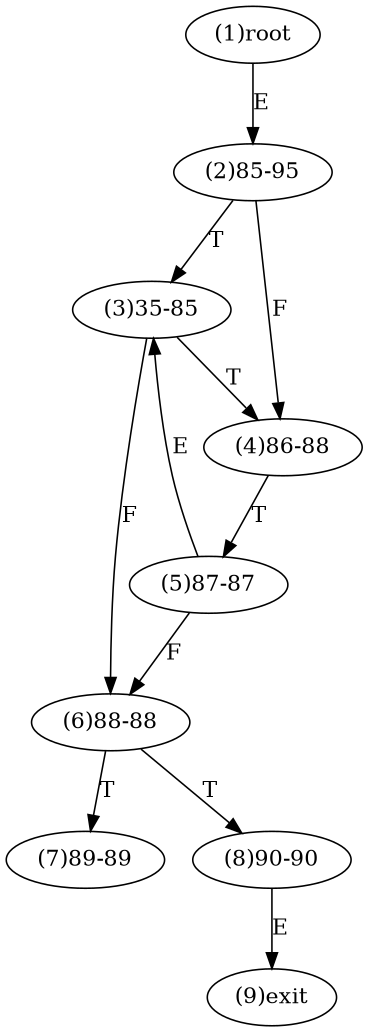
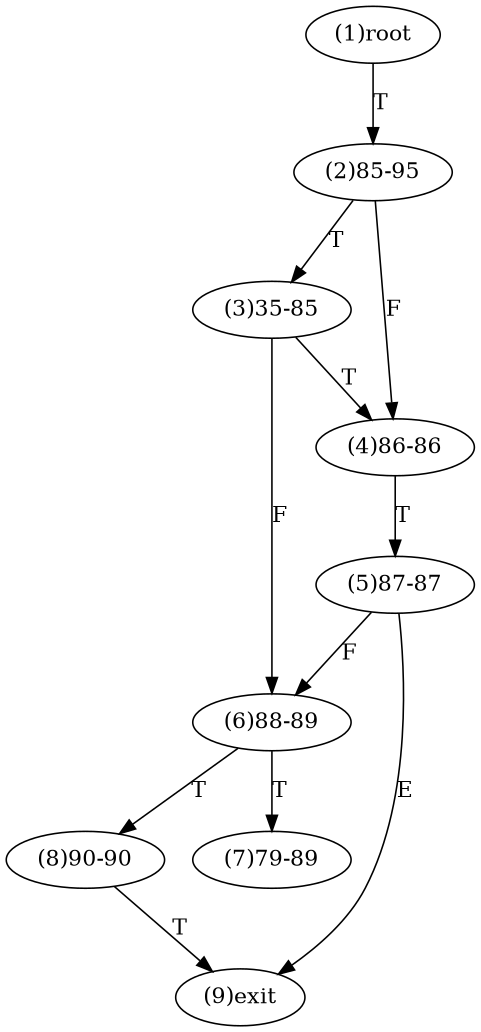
(262, 104) -> (381, 104)
(283, 447) -> (395, 447)
(168, 457) -> (393, 806)
(111, 722) -> (272, 722)
(85, 860) -> (272, 860)
(281, 929) -> (180, 929)
